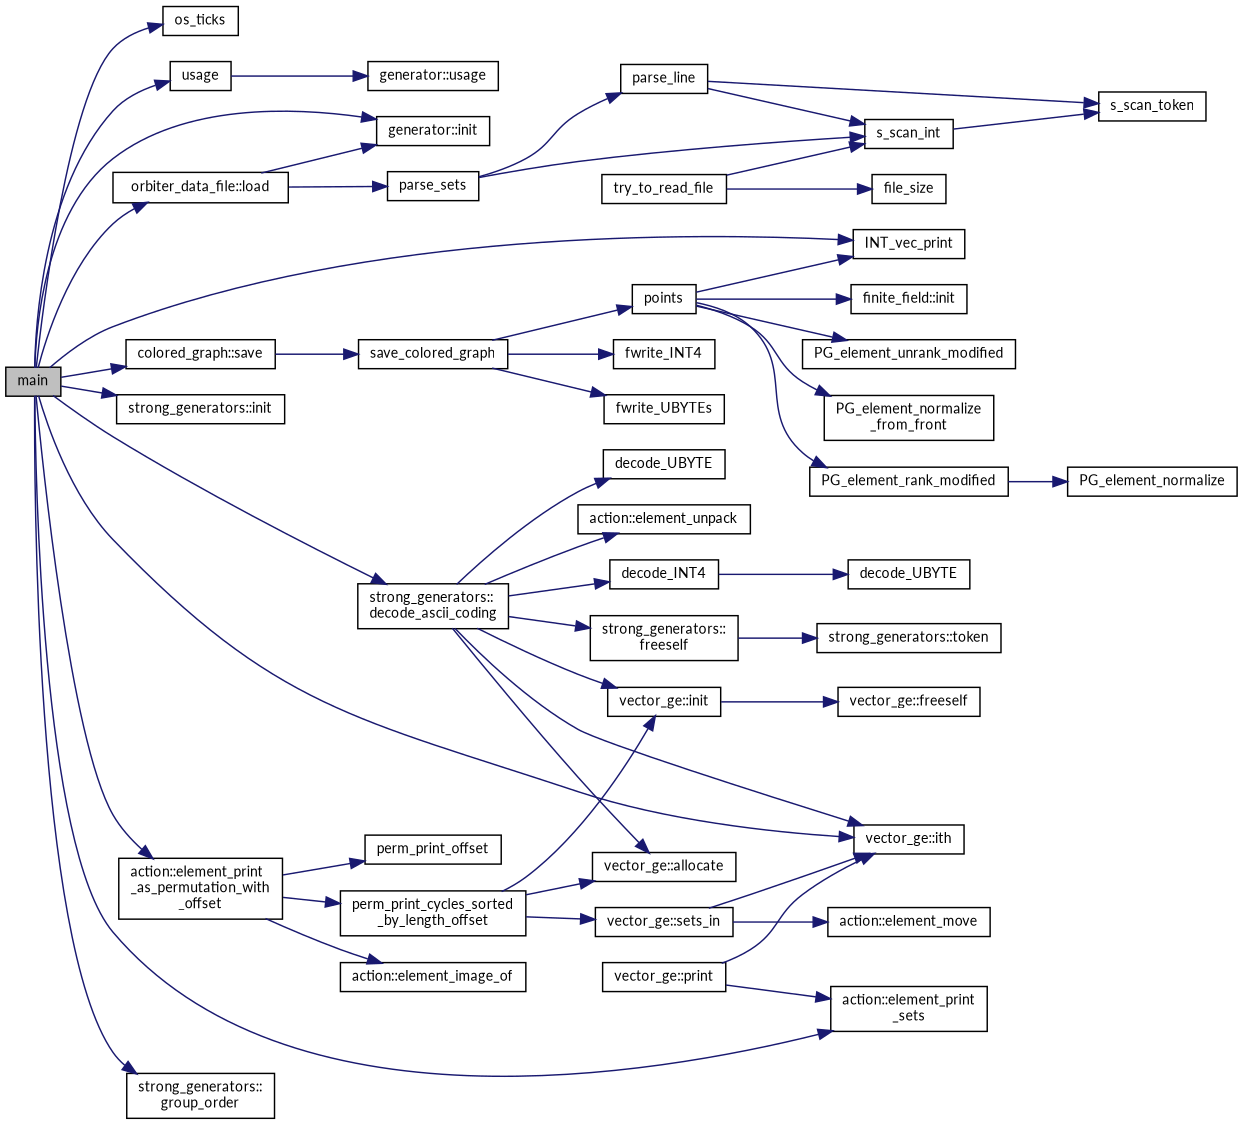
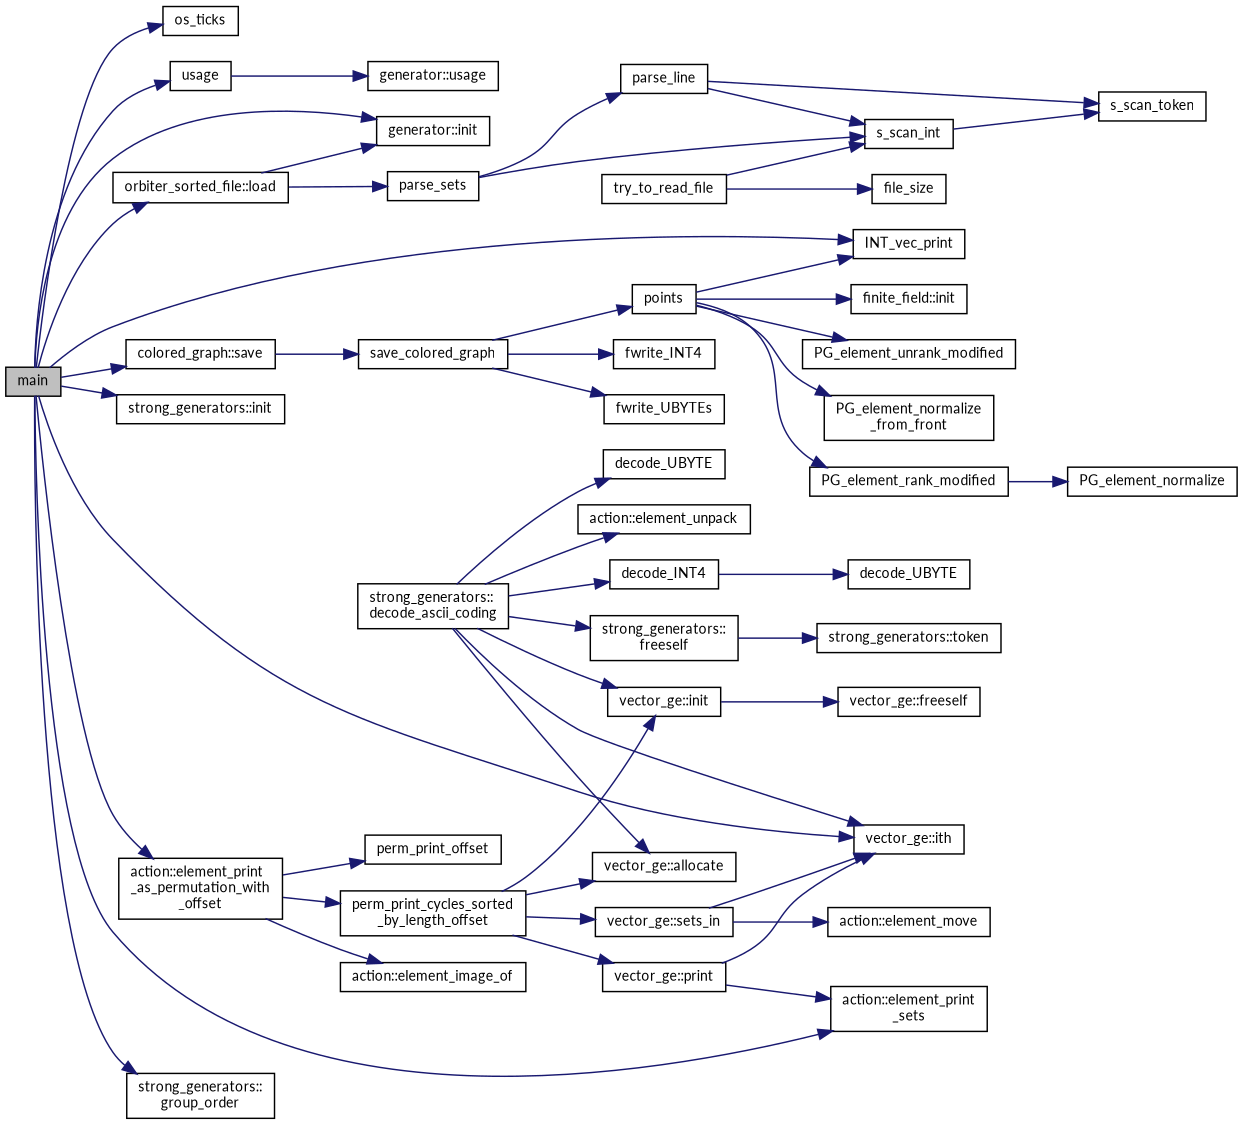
(201, 188) -> (201, 188)
(210, 493) -> none
none -> (556, 947)
